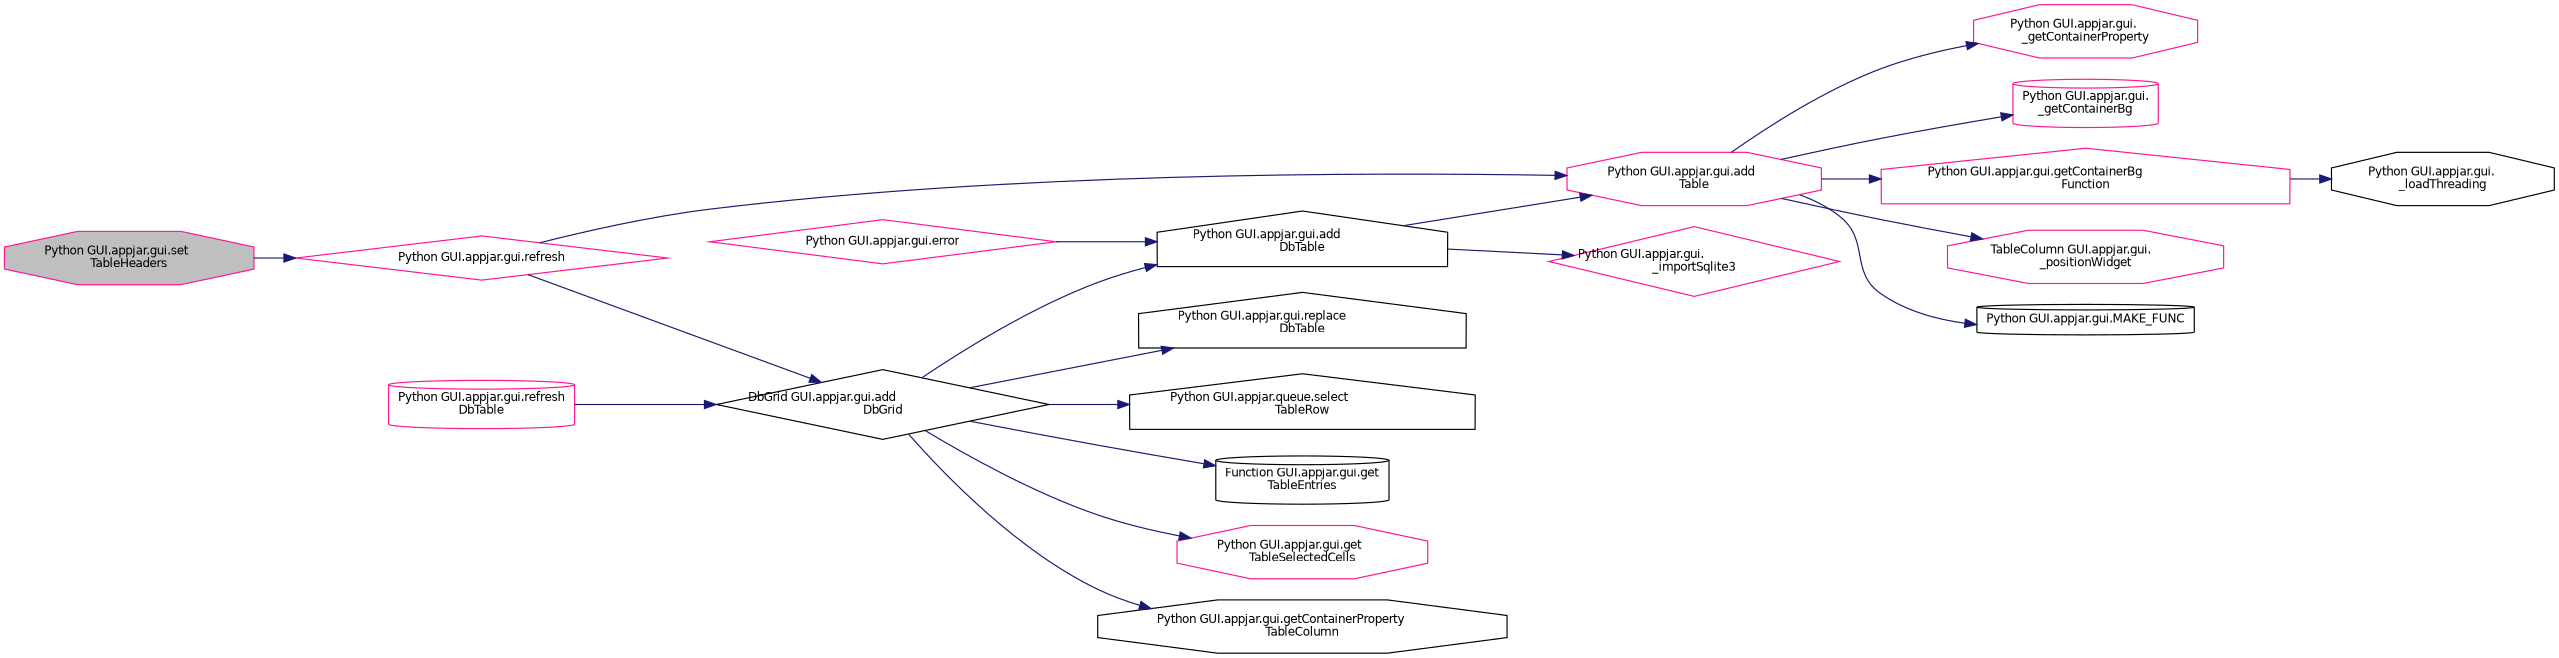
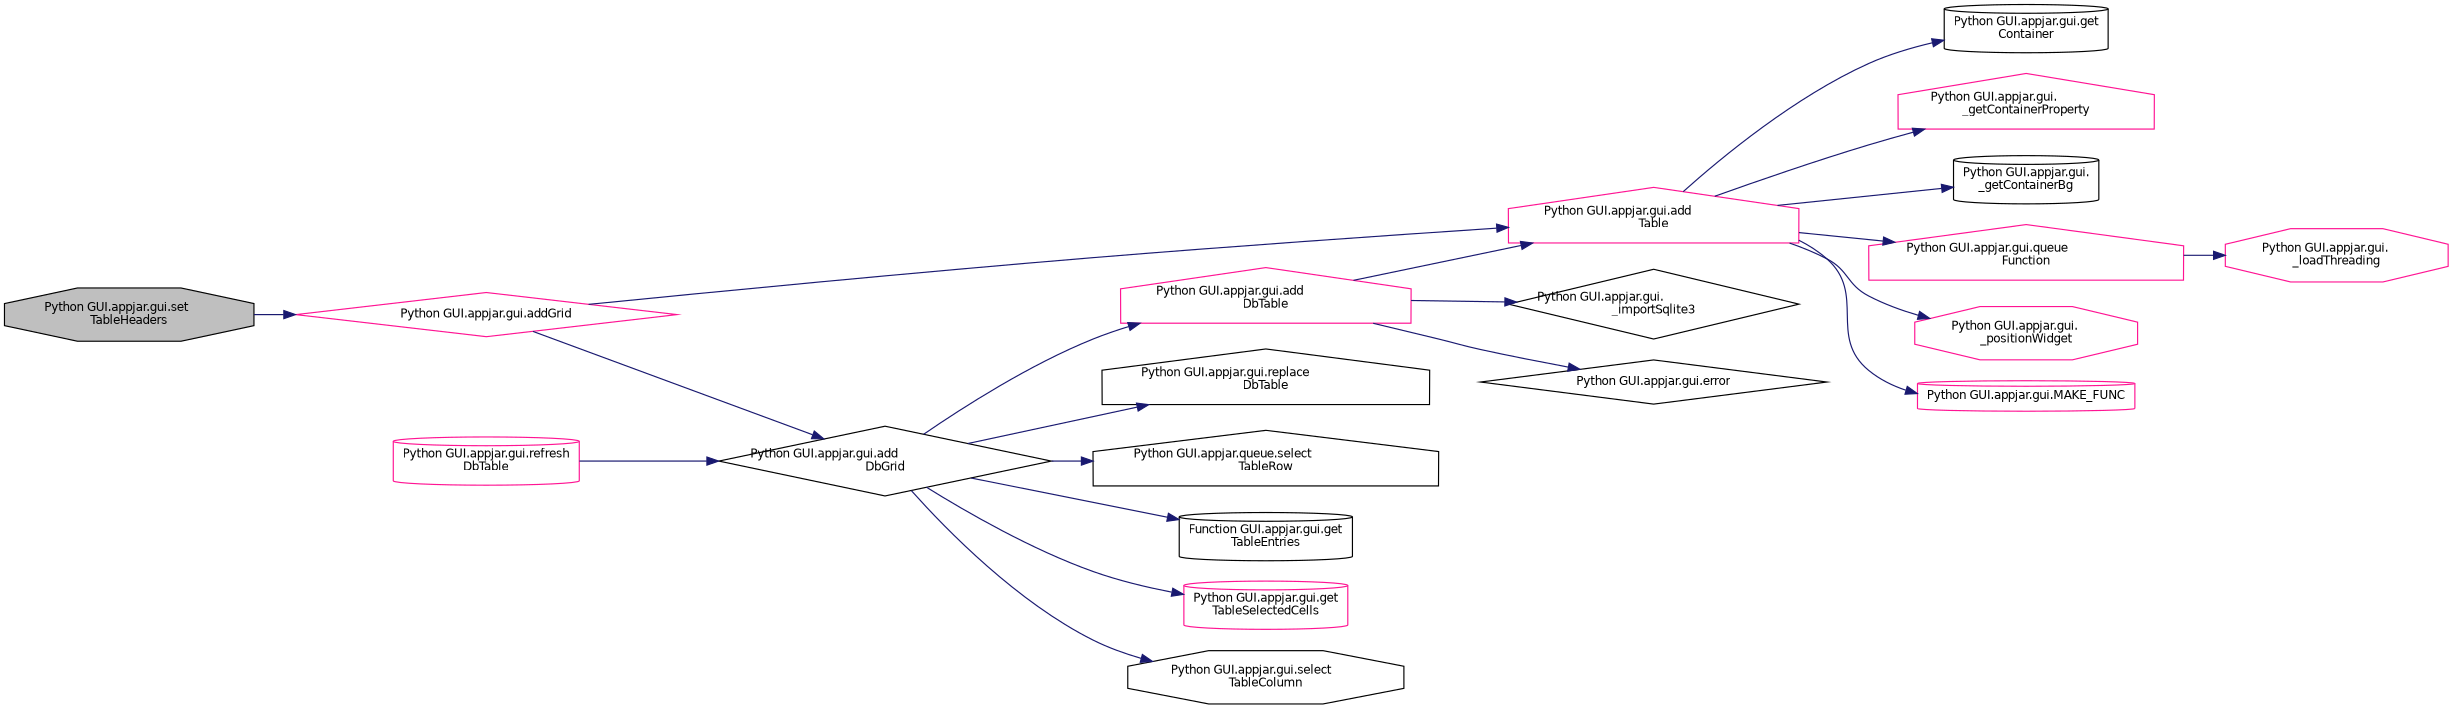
none -> (2026, 29)
(2086, 31) -> (2026, 104)
(2086, 103) -> (2026, 180)
(1694, 179) -> (1654, 218)
(2086, 179) -> (2026, 255)
(2443, 179) -> (2337, 255)
(883, 242) -> (1654, 382)
(1101, 242) -> (1470, 347)
(1302, 242) -> (1266, 298)
(2086, 257) -> (2026, 333)
(129, 258) -> (129, 315)
(482, 258) -> (486, 315)
(1694, 262) -> (1654, 304)
(2086, 320) -> (2026, 396)
(883, 405) -> (885, 461)
(1302, 552) -> (1266, 605)
(1302, 627) -> (1266, 677)
